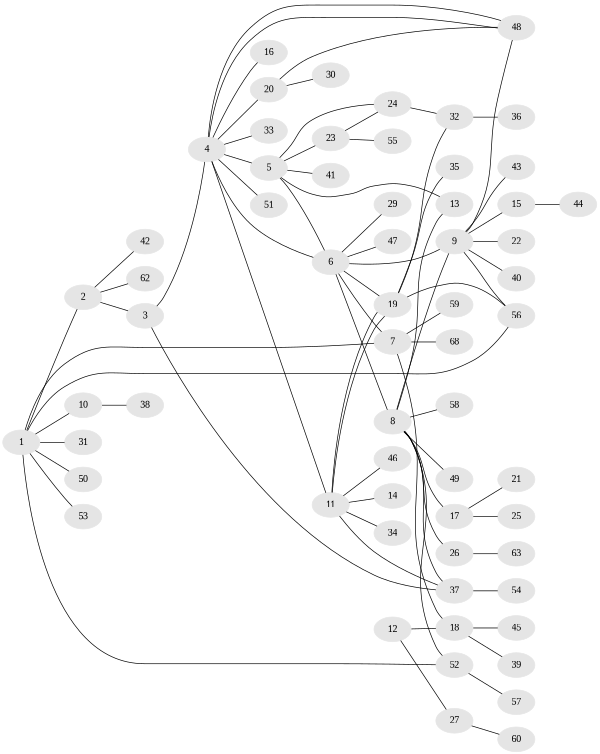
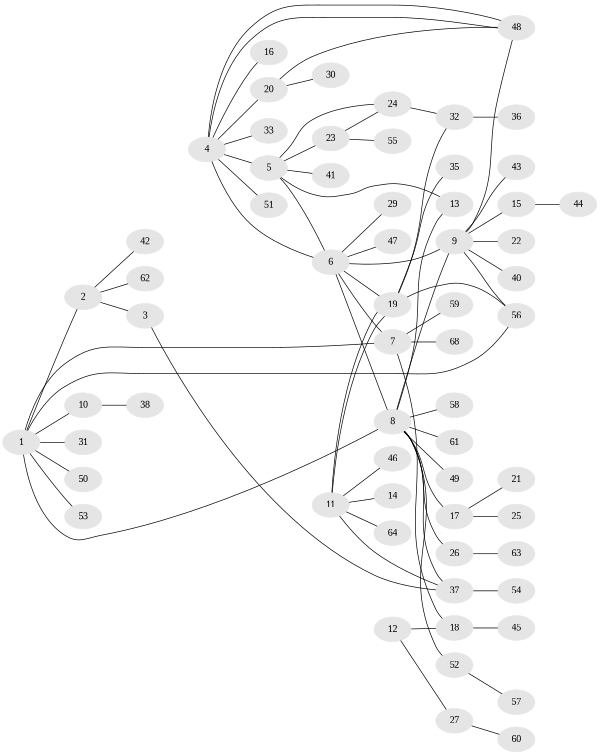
(189, 237) -> none
(269, 327) -> none
none -> (454, 442)
(393, 533) -> (393, 533)
(159, 664) -> (182, 514)
(516, 665) -> none
